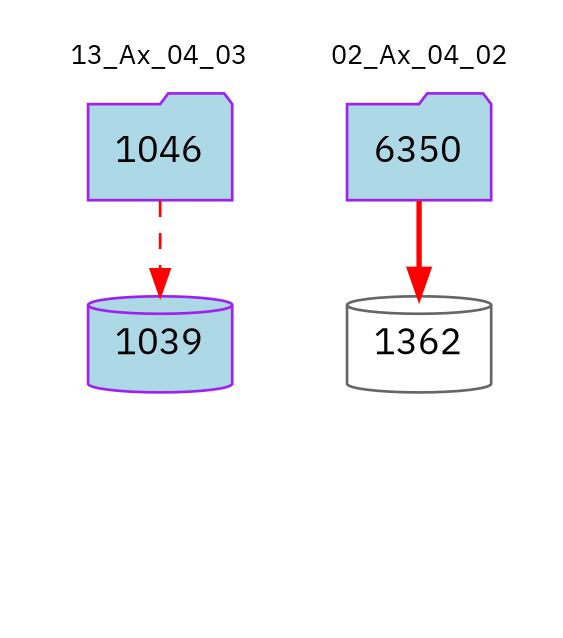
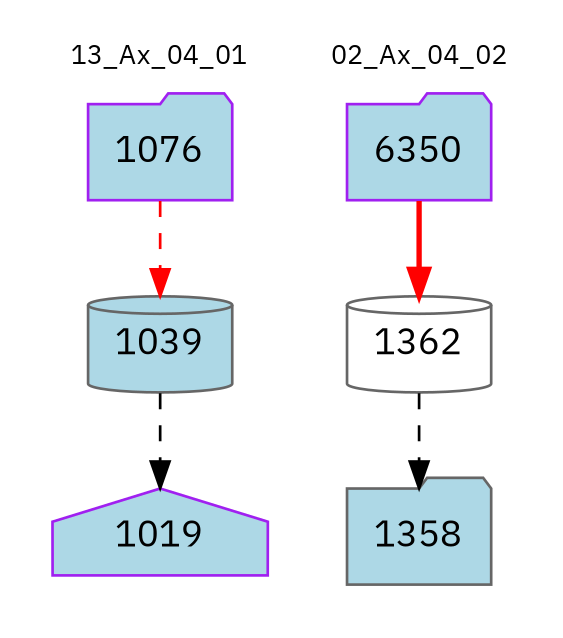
(160, 57) -> (160, 57)
(160, 152) -> (160, 152)
(160, 344) -> (160, 344)
none -> (160, 537)
none -> (419, 537)
